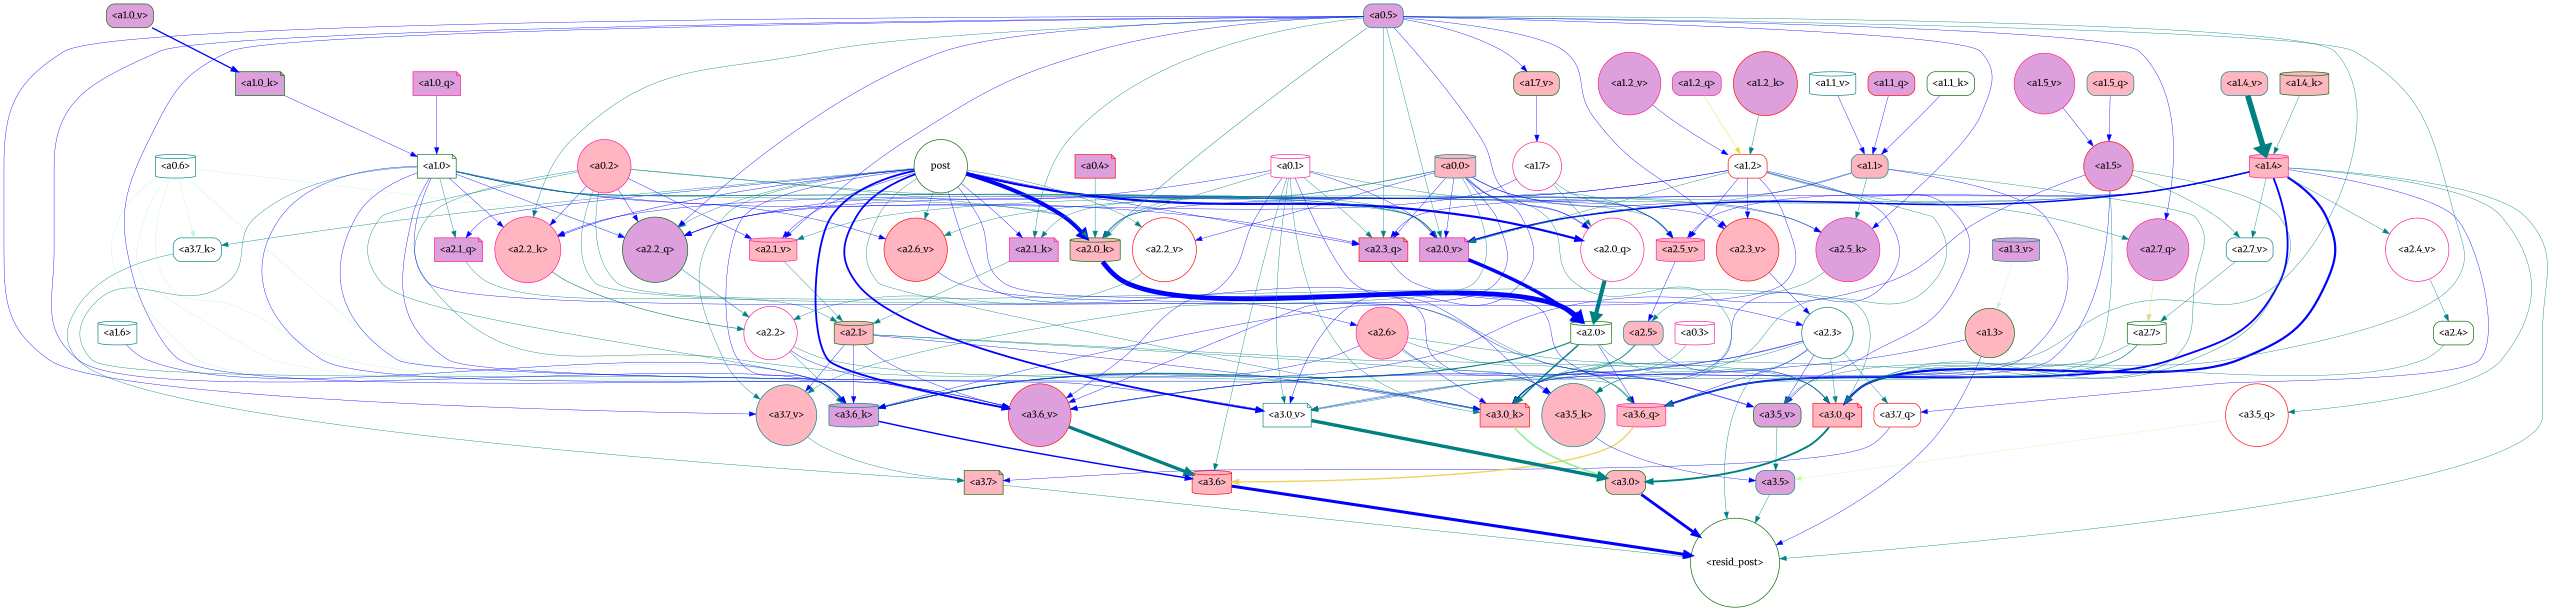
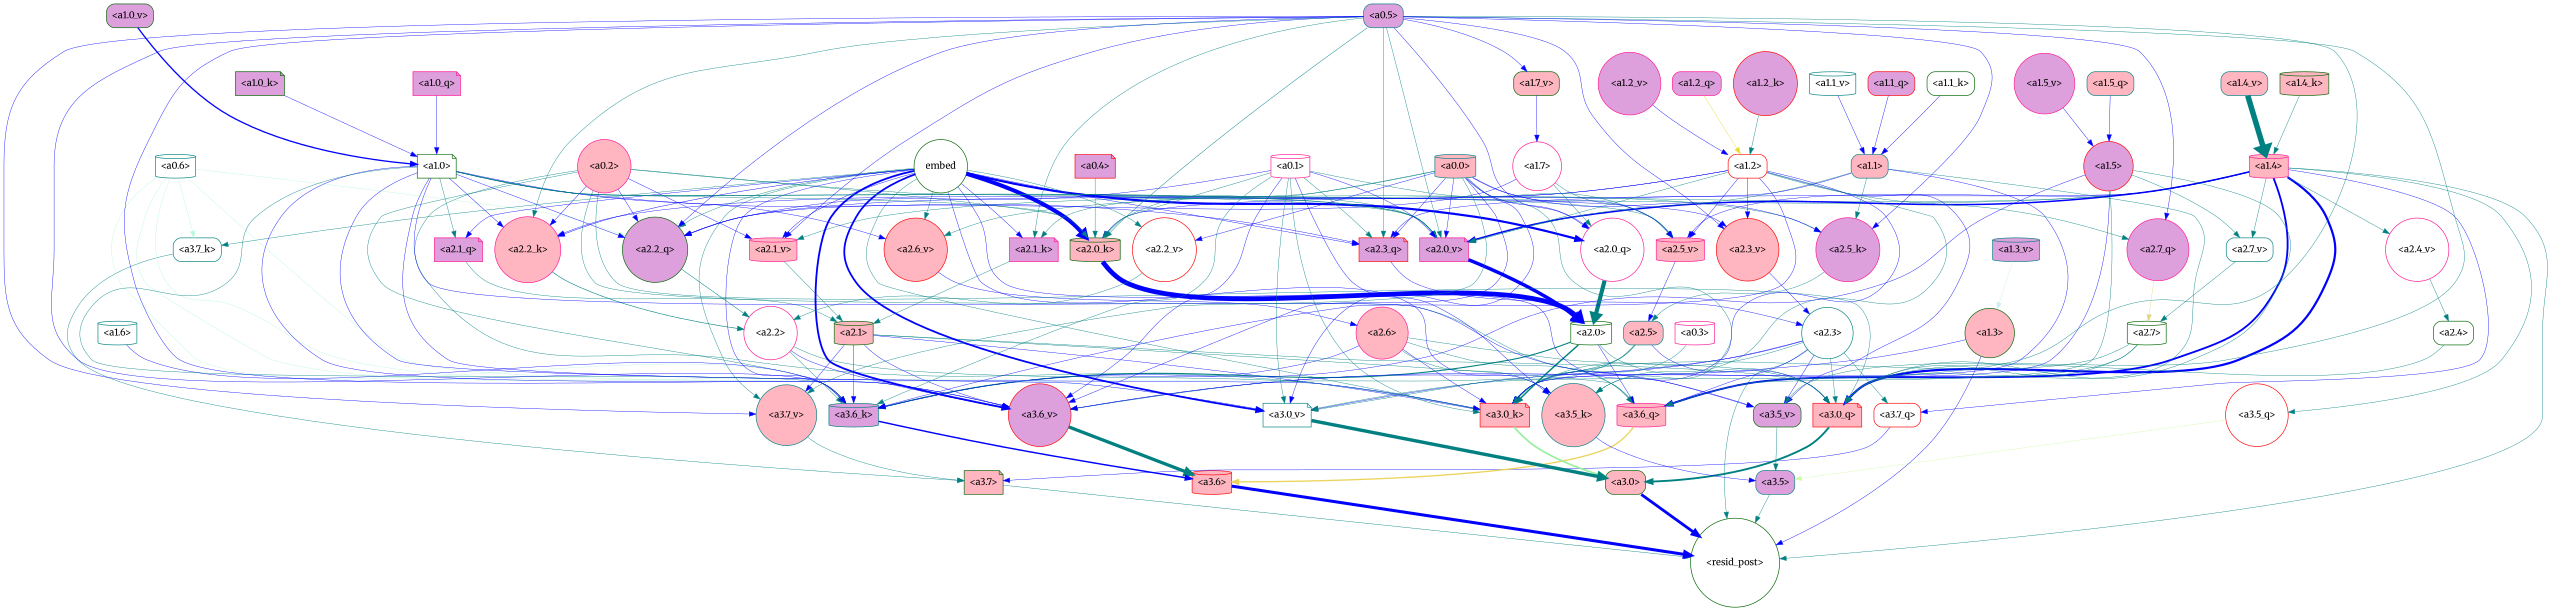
(196, 50) -> (257, 129)
(941, 166) -> (941, 166)
(1251, 313) -> (1104, 313)
